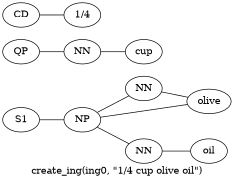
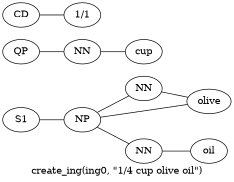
(82, 15) -> (82, 15)
